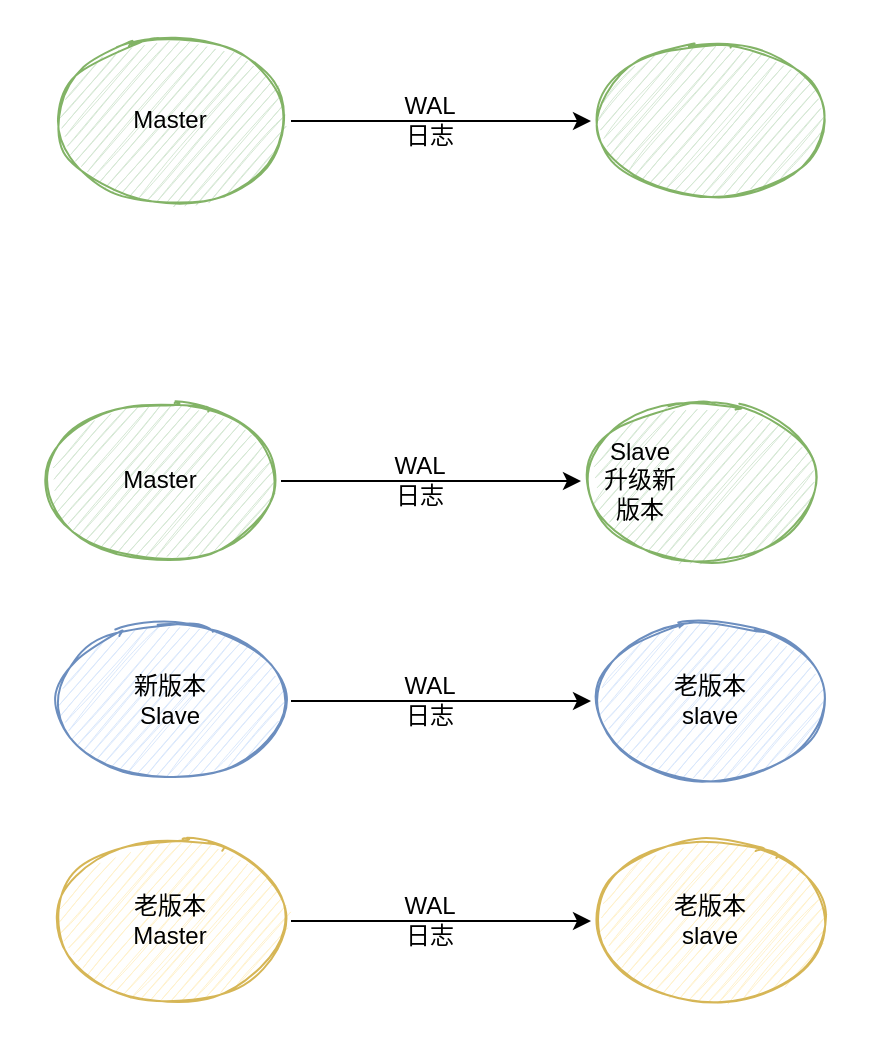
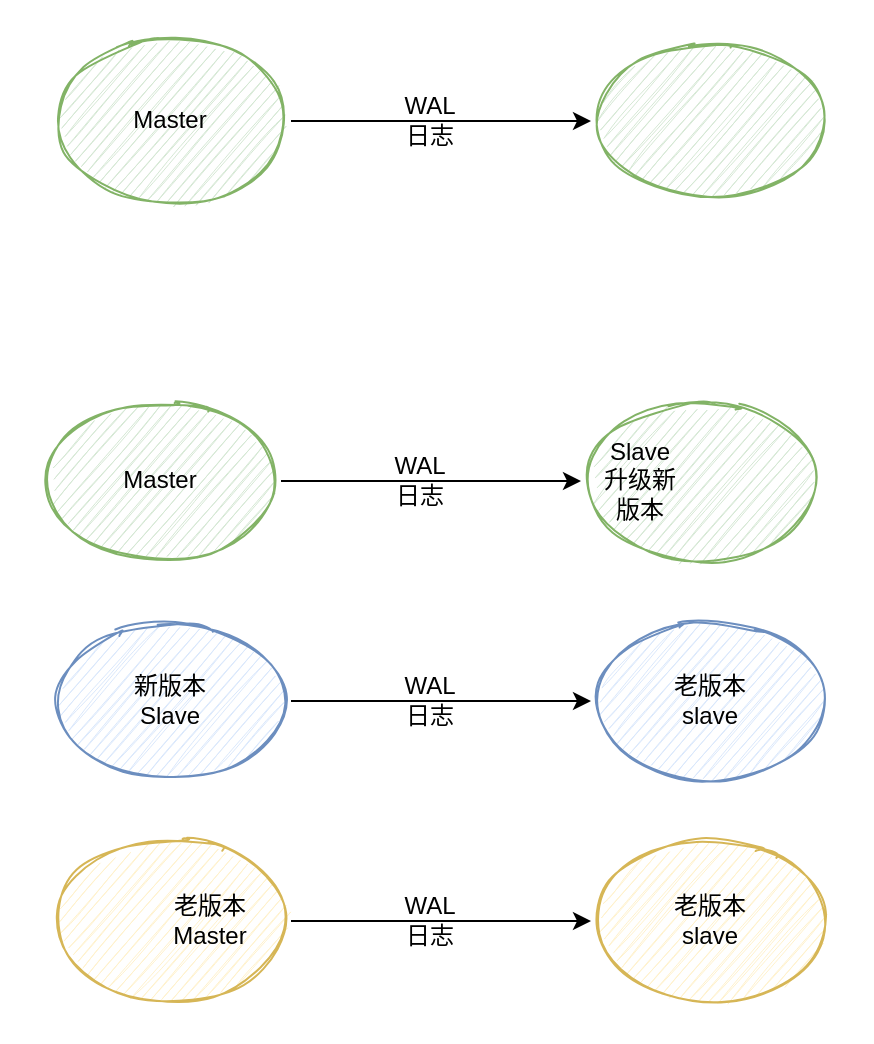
(171, 921) -> (211, 921)
